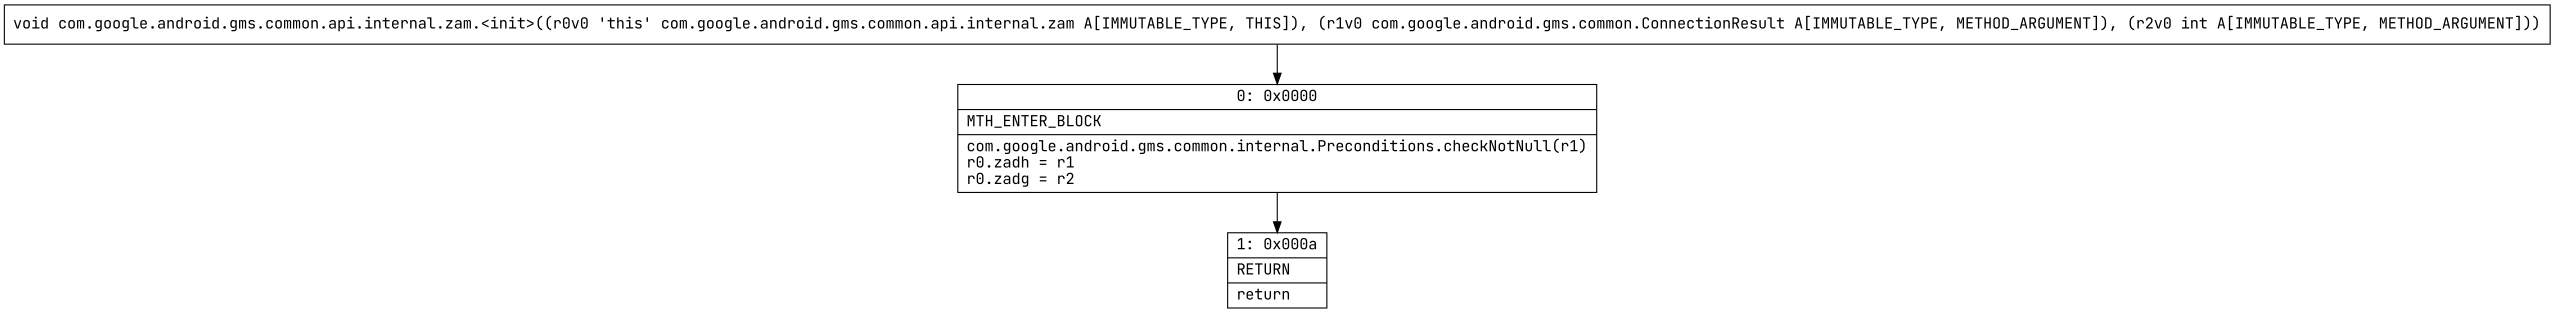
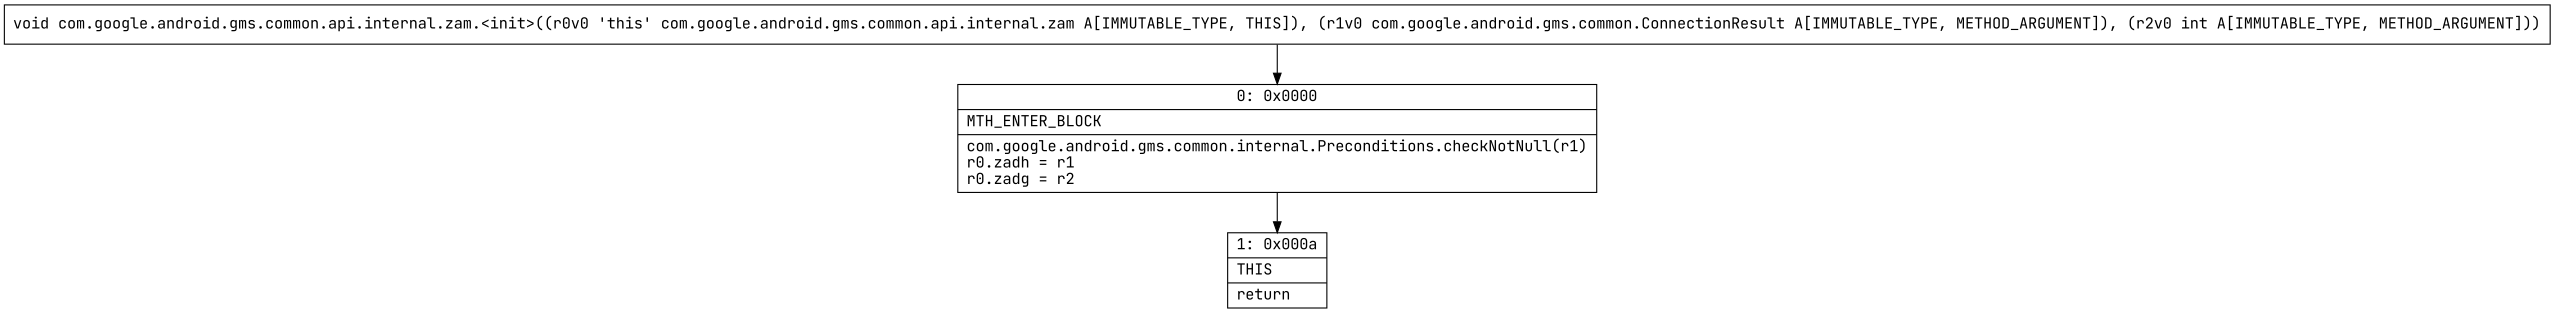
(1264, 270) -> (1255, 270)
